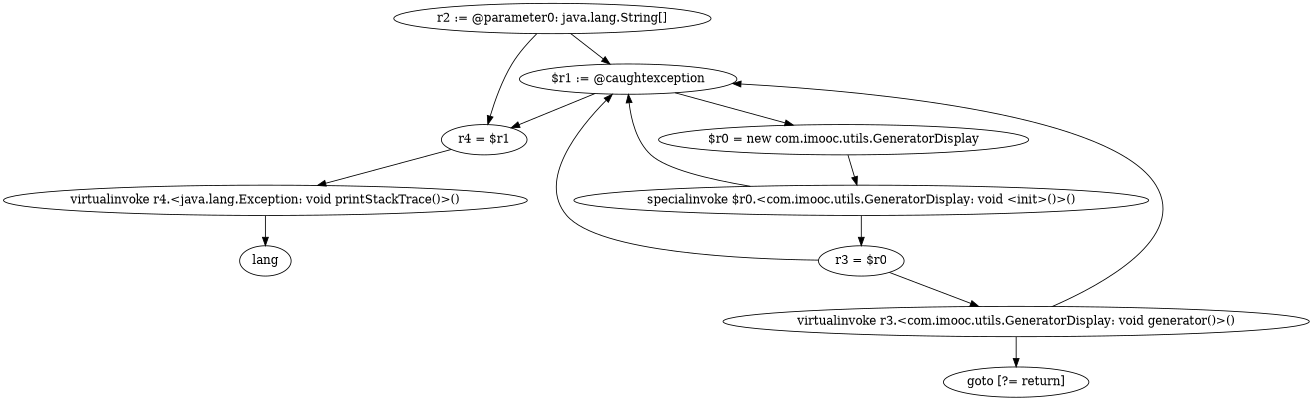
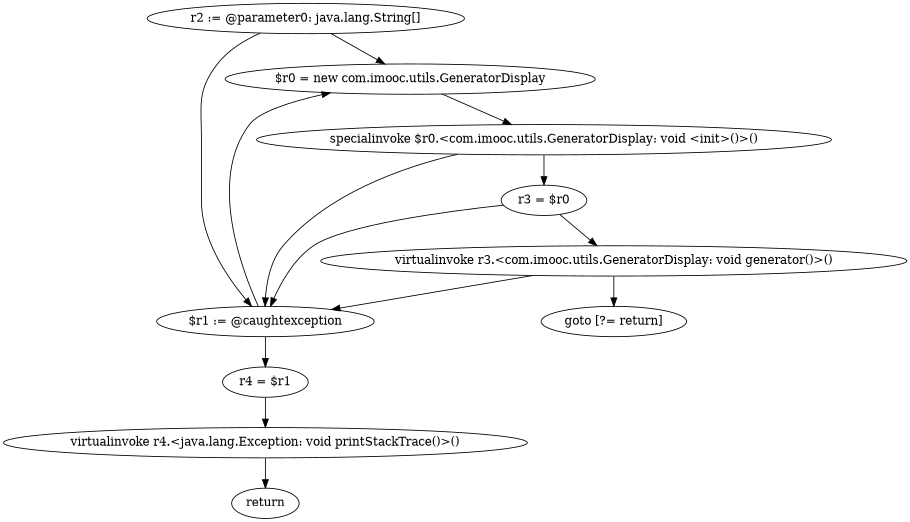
(508, 72) -> (354, 47)
(265, 261) -> (265, 503)
